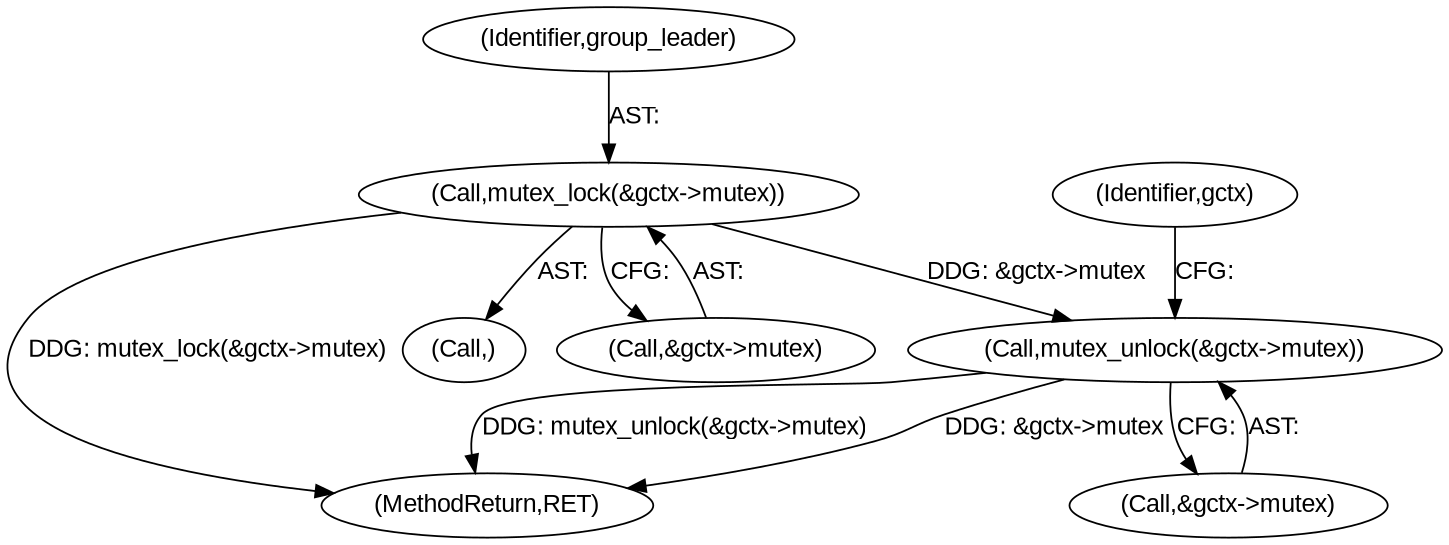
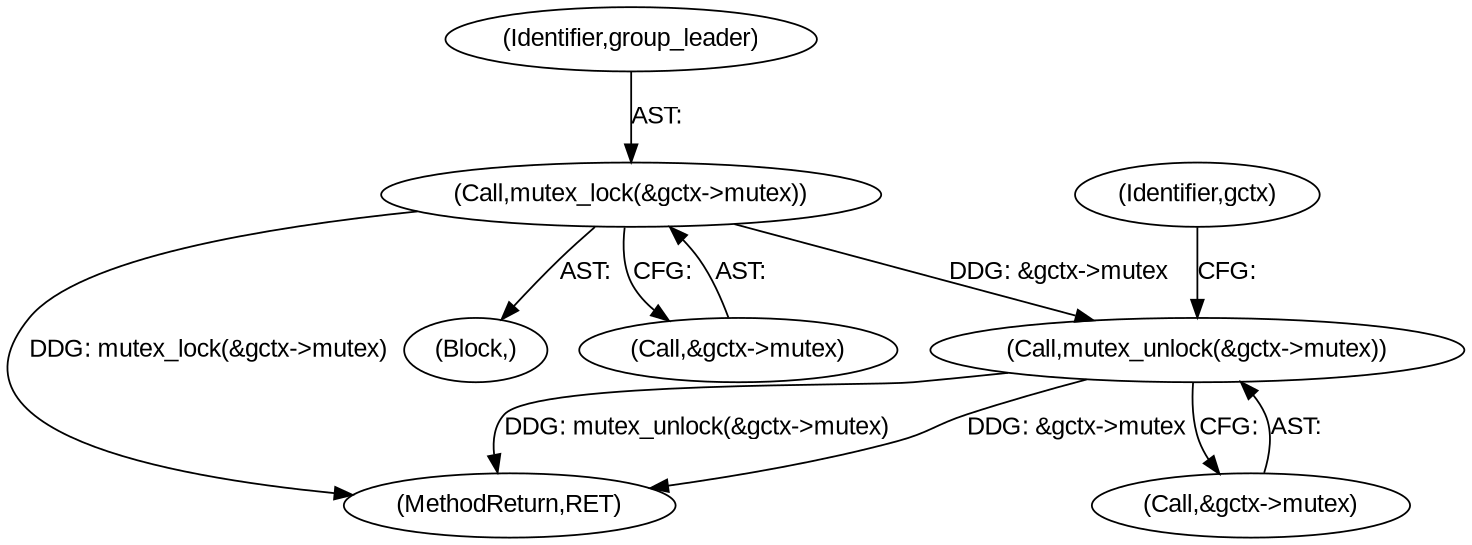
(464, 350) -> (476, 350)
